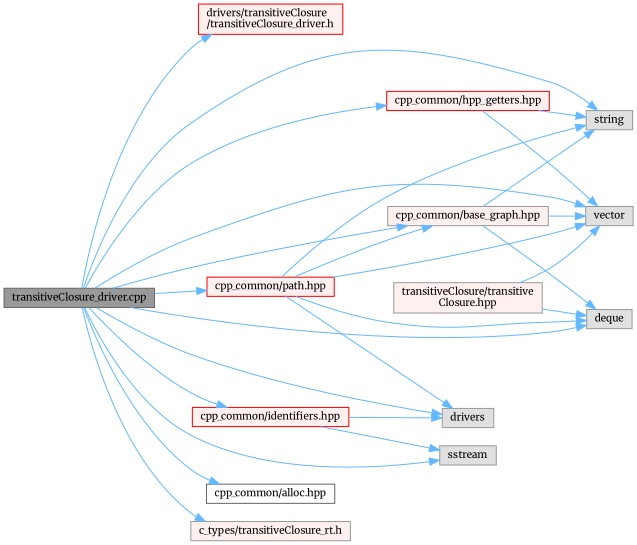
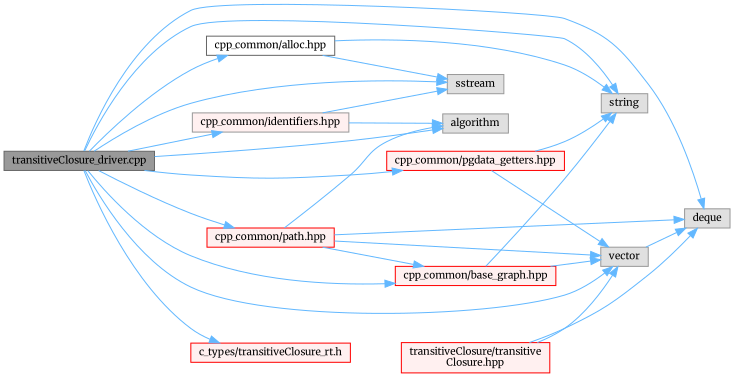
(271, 19) -> none
none -> (380, 66)
(468, 101) -> (476, 161)
(426, 178) -> (473, 45)
(468, 216) -> (476, 276)
(536, 264) -> (661, 240)
(468, 298) -> (476, 358)
(271, 417) -> (271, 122)
(468, 418) -> (476, 123)
(271, 531) -> (271, 353)
